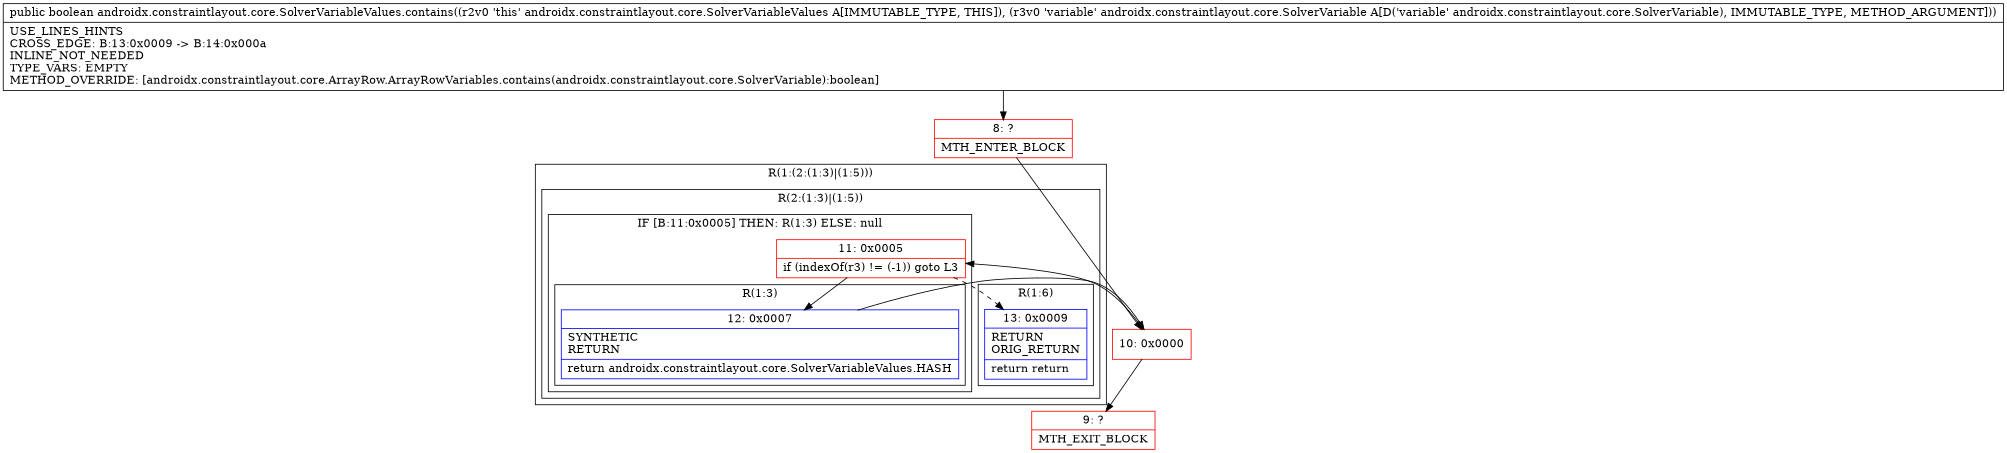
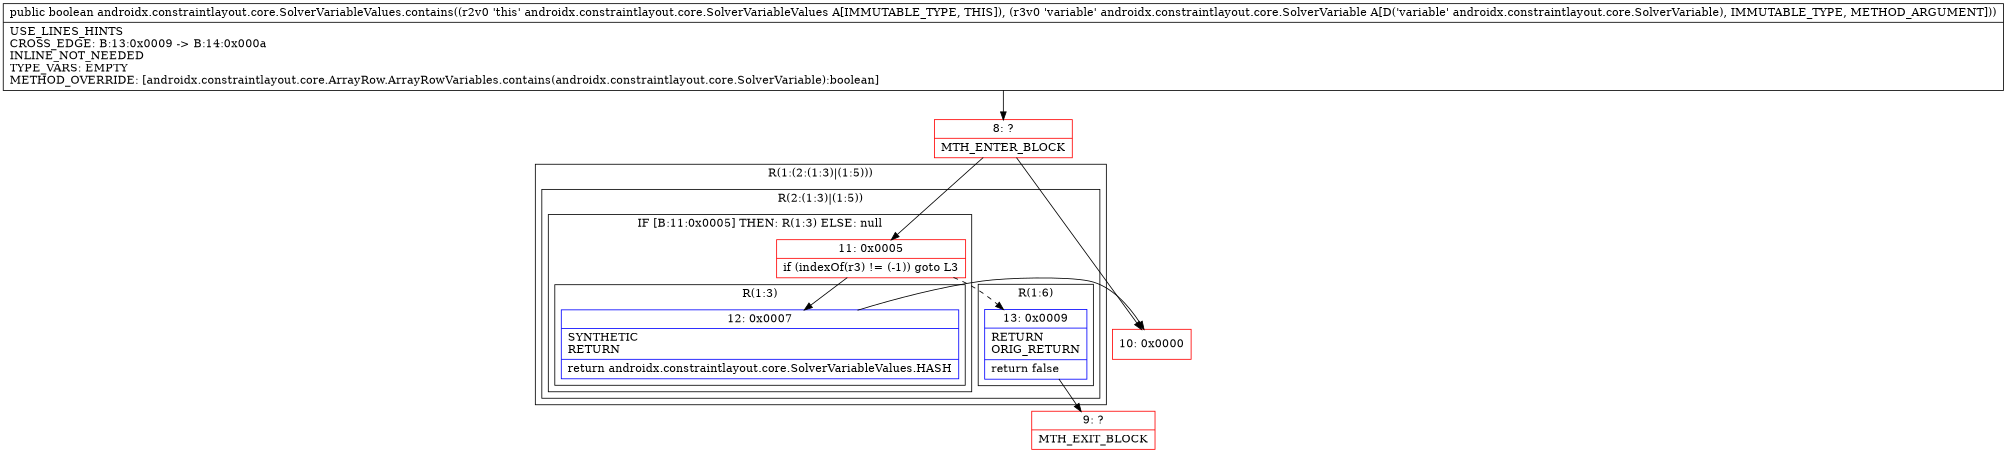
(1054, 273) -> (940, 196)
(1031, 369) -> (1026, 369)
(1126, 382) -> (1068, 392)
